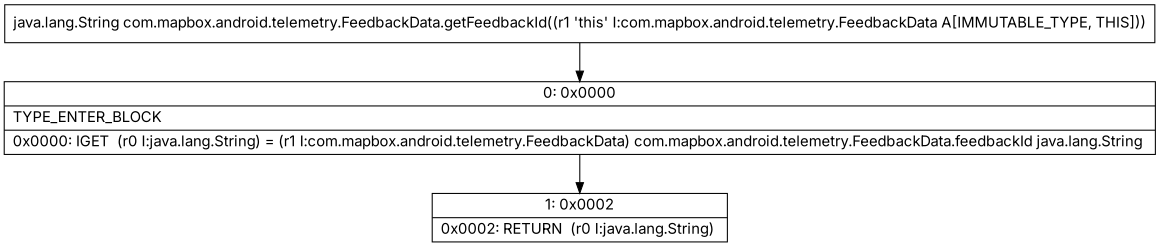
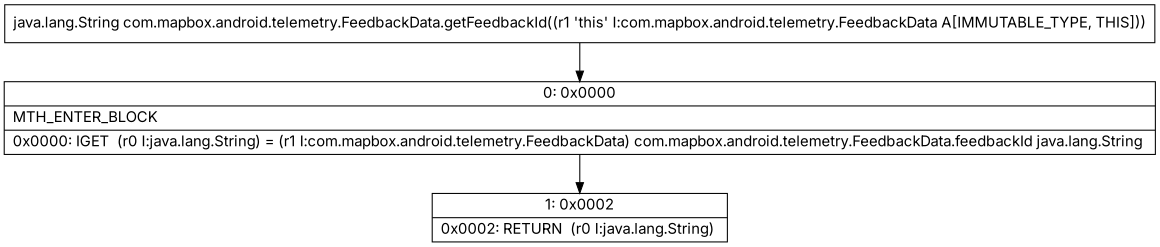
(87, 118) -> (86, 118)
